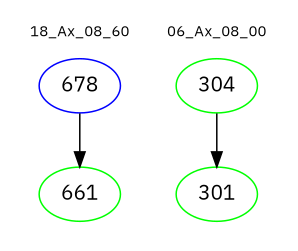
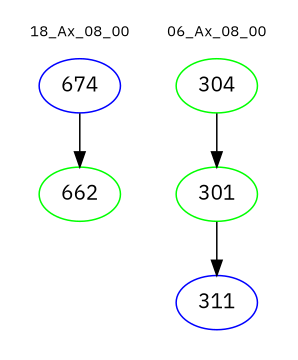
(81, 32) -> (81, 32)
(80, 86) -> (80, 86)
(80, 194) -> (80, 194)
none -> (217, 303)
